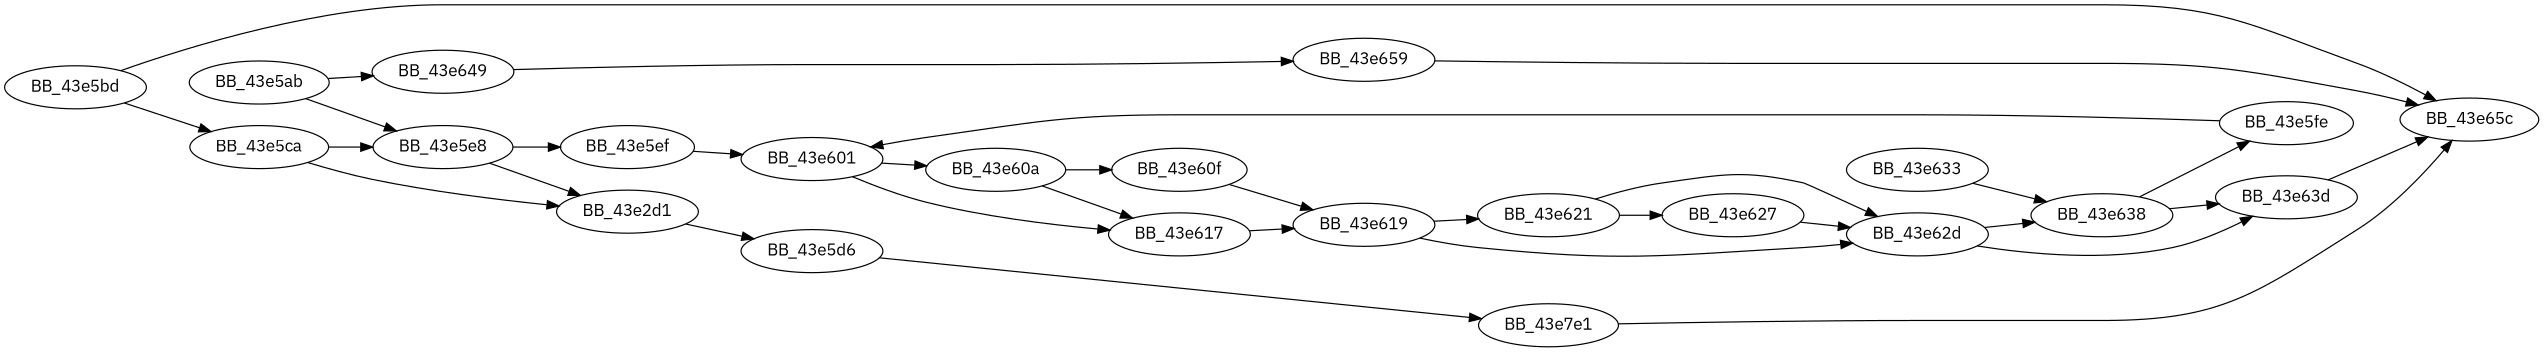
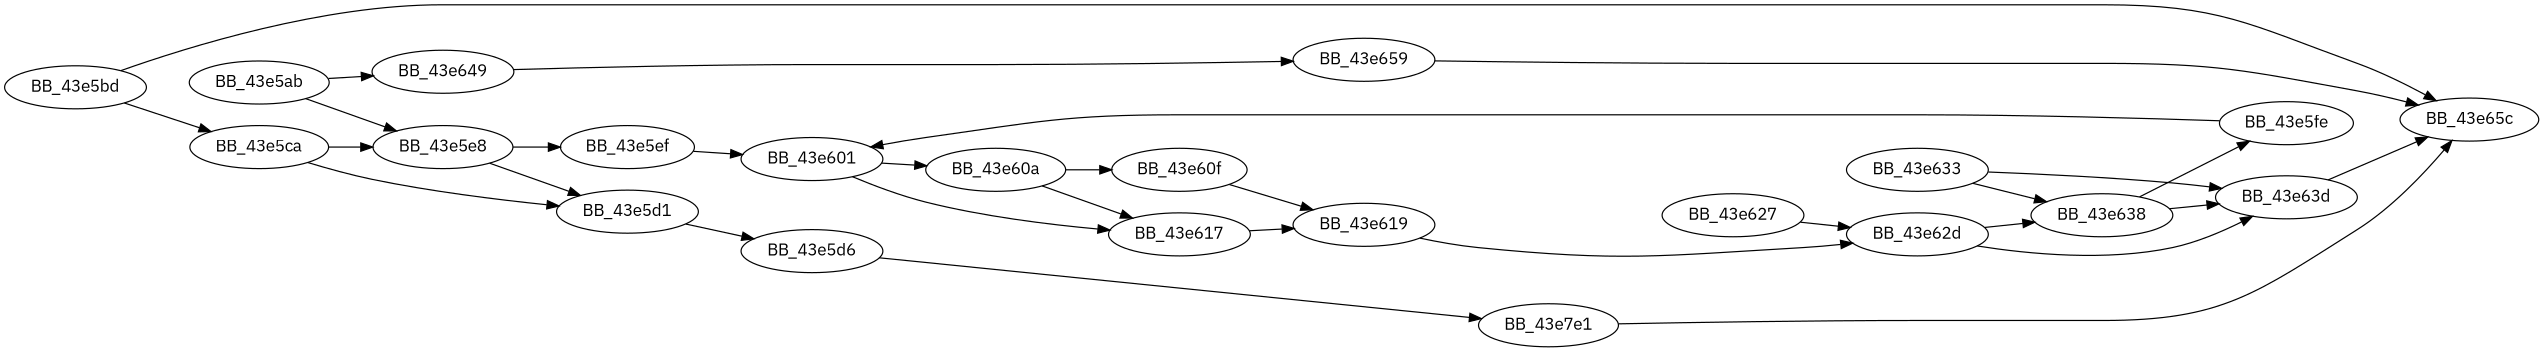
none -> (2099, 177)
(627, 212) -> (627, 212)
(1548, 215) -> none
